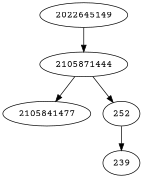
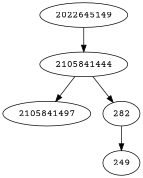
(84, 64) -> (84, 64)
(47, 114) -> (47, 114)
(121, 114) -> (121, 114)
(121, 163) -> (121, 163)
